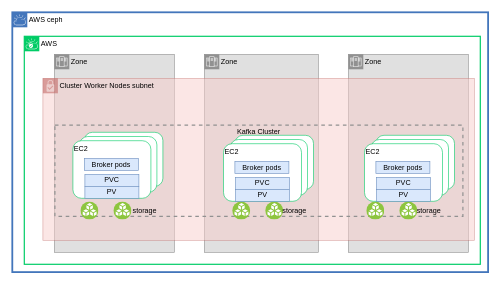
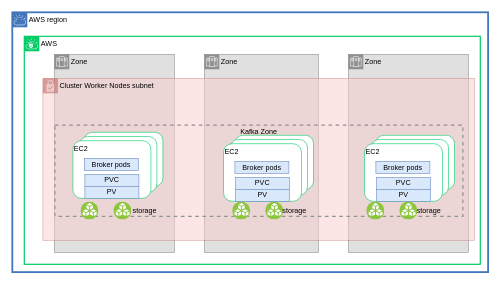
(44, 20) -> (47, 20)
(259, 132) -> (259, 132)
